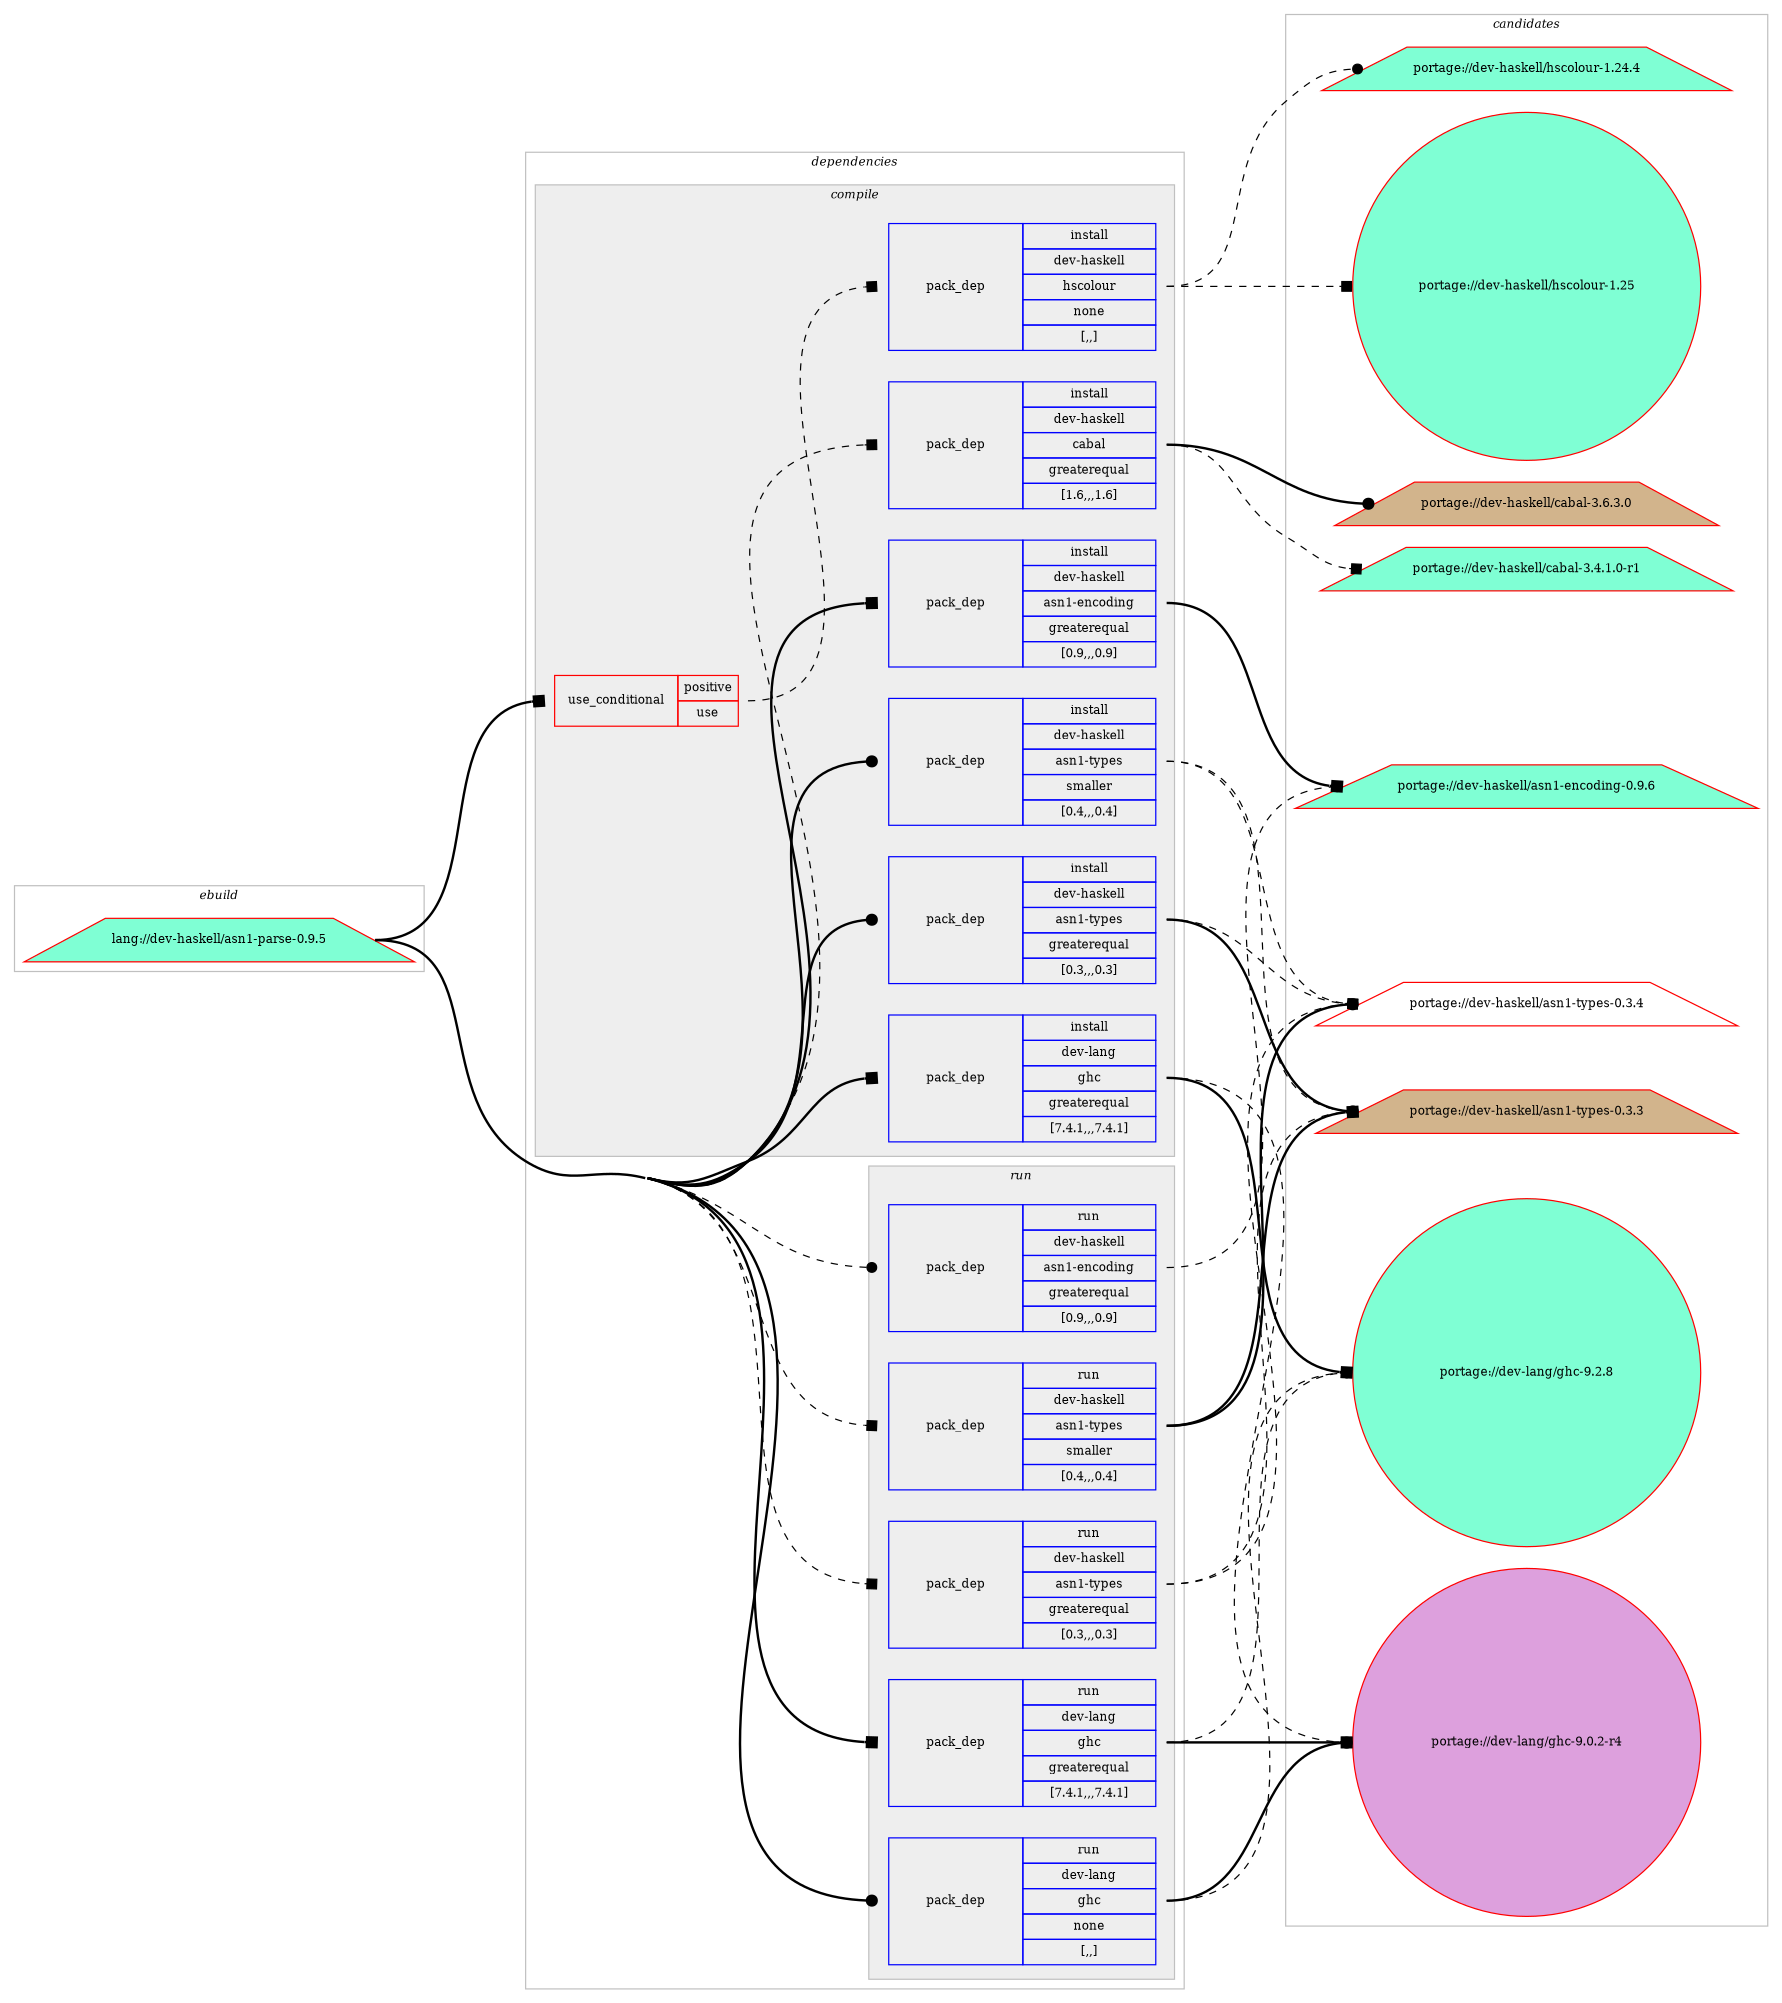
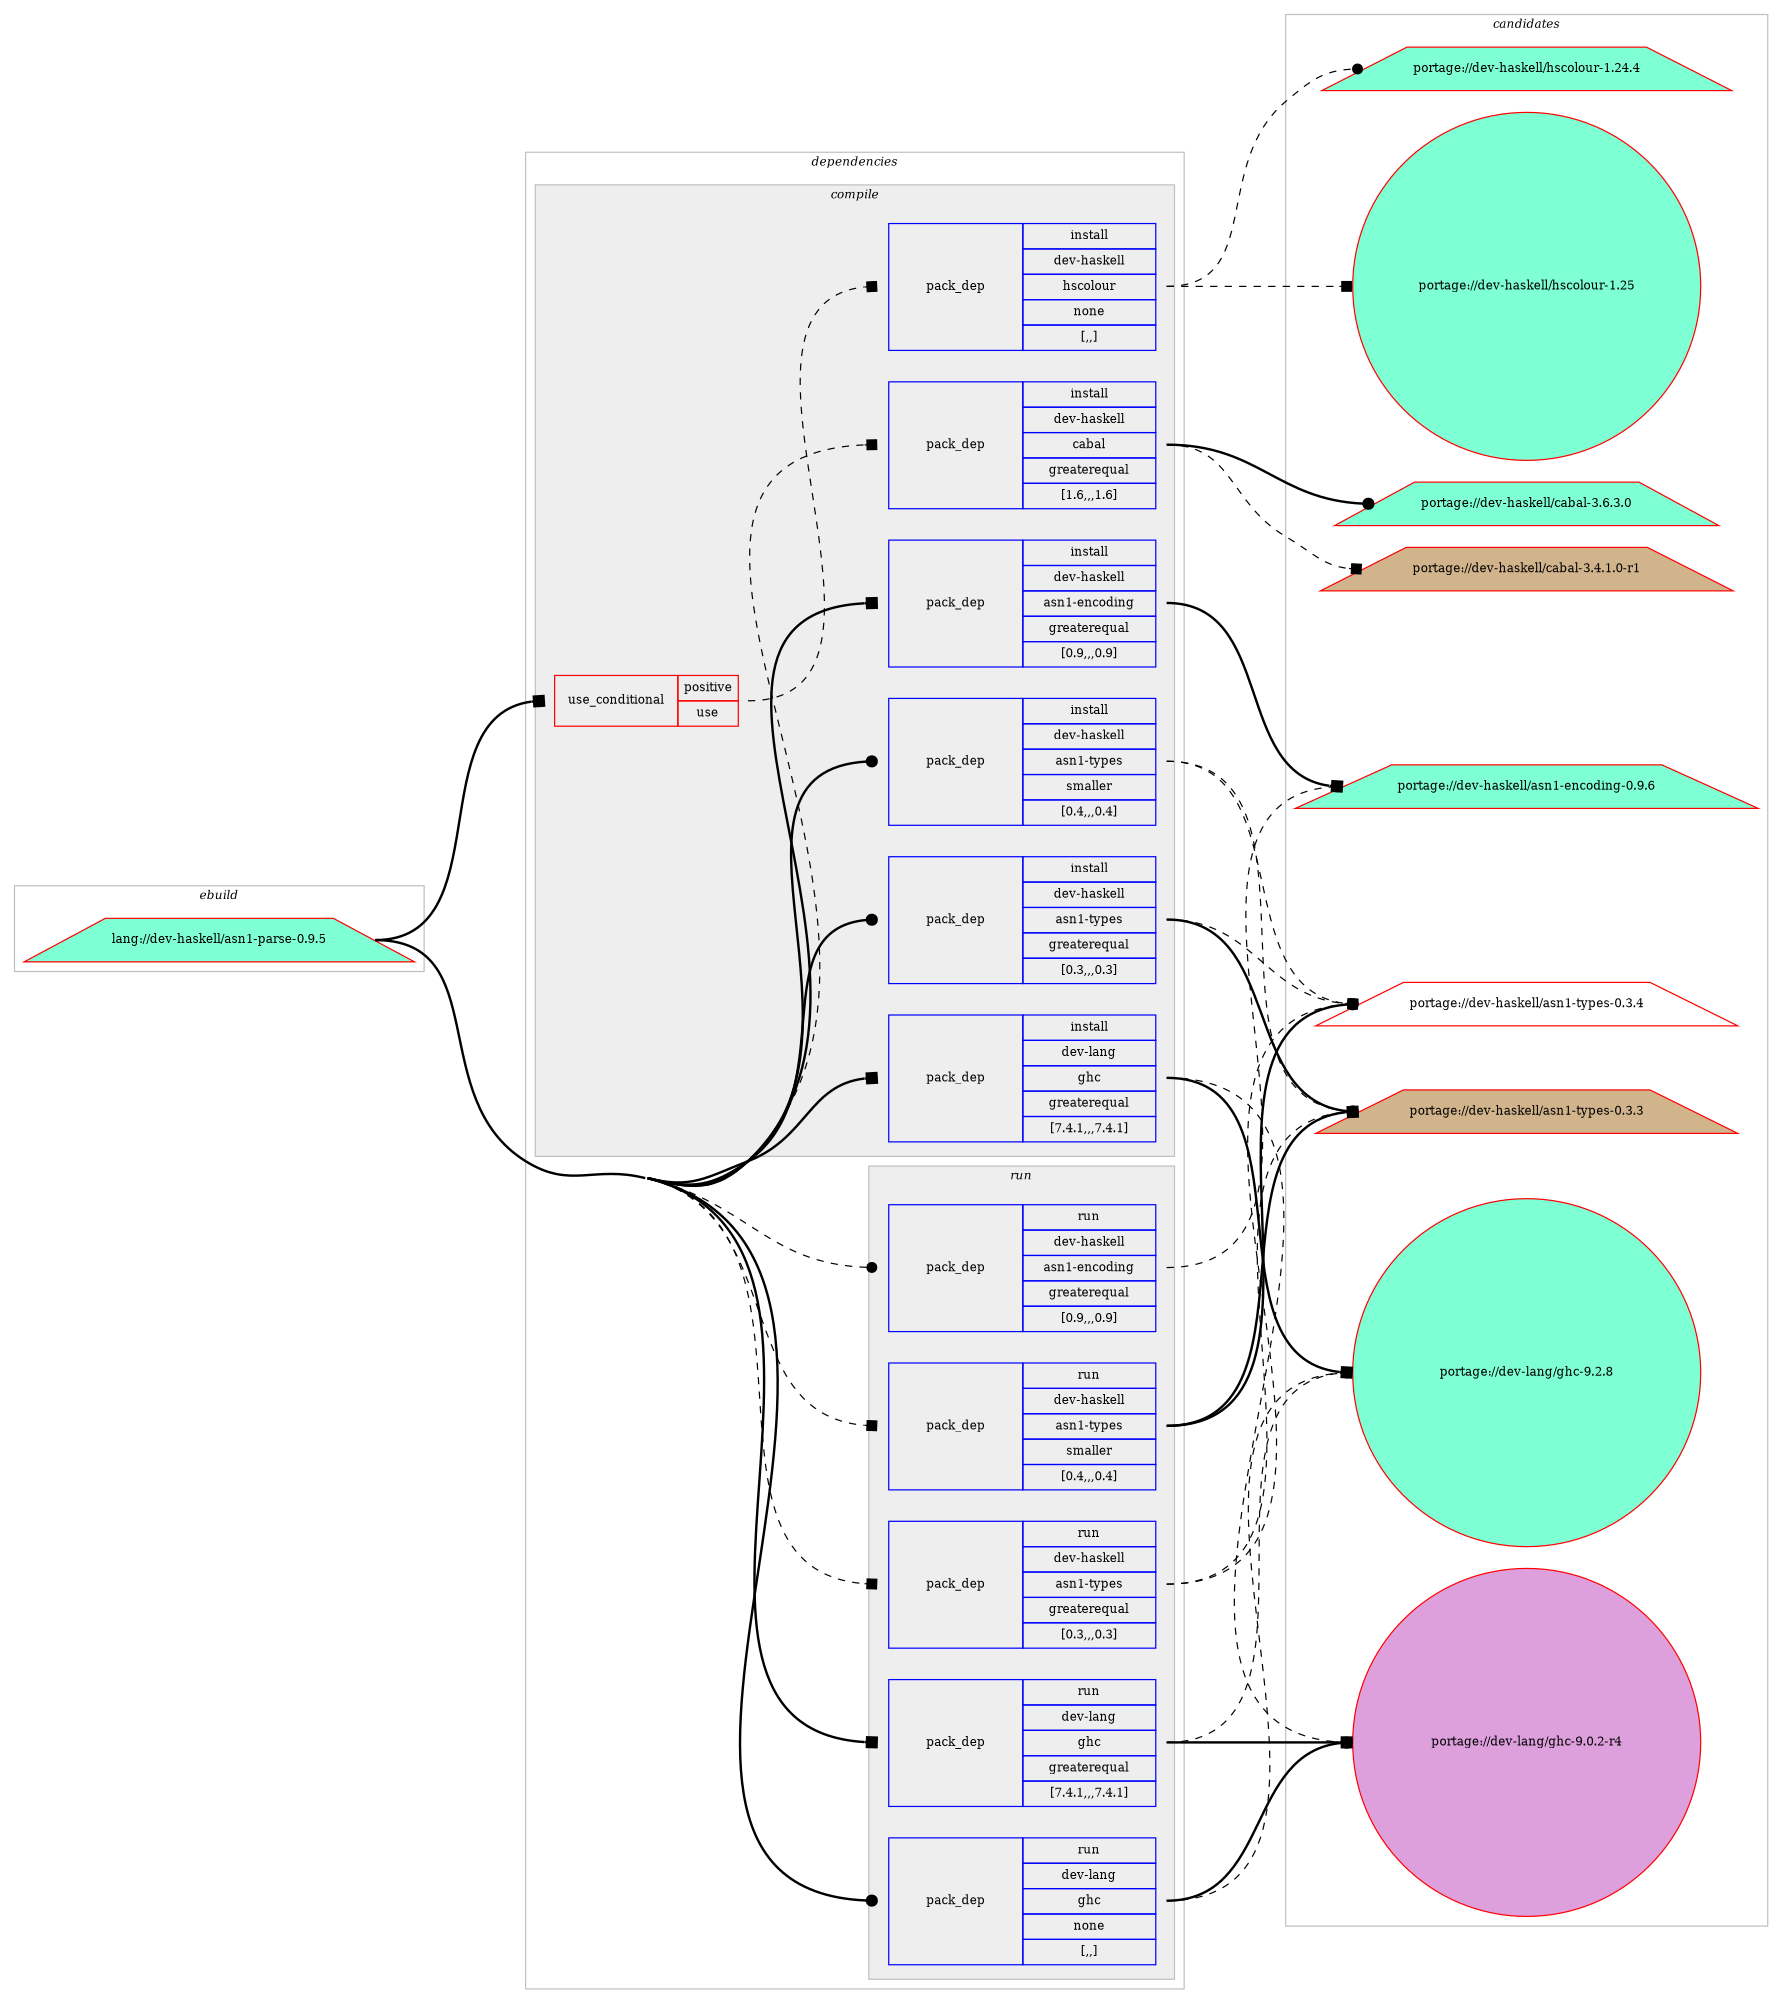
(1527, 504) -> (1527, 504)
(1527, 569) -> (1527, 569)
